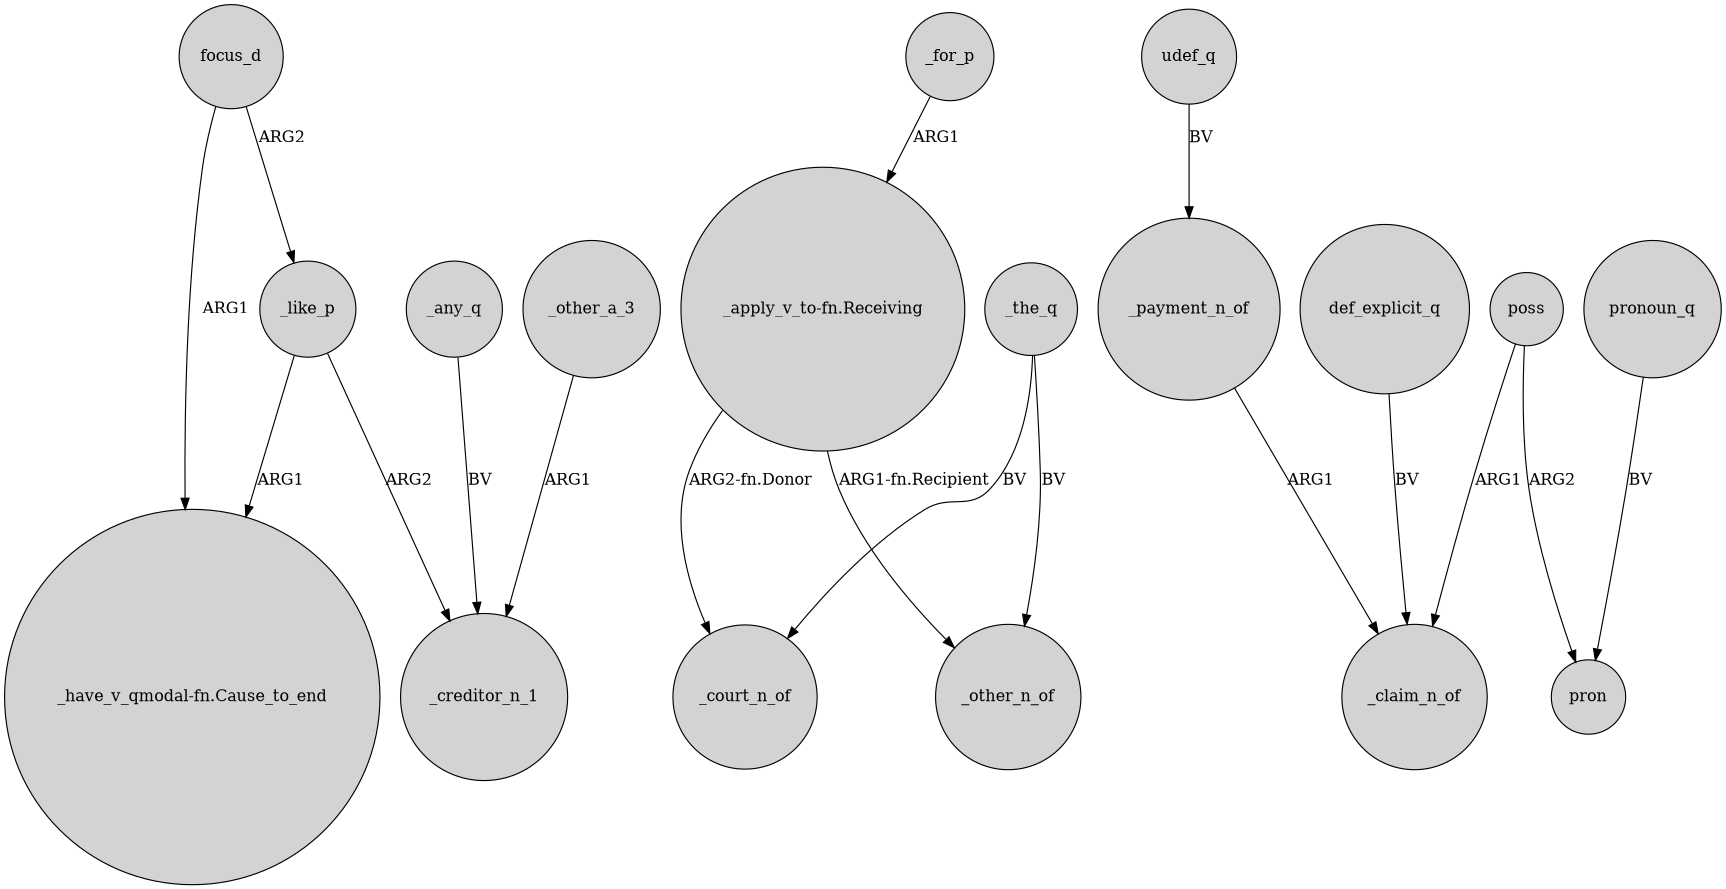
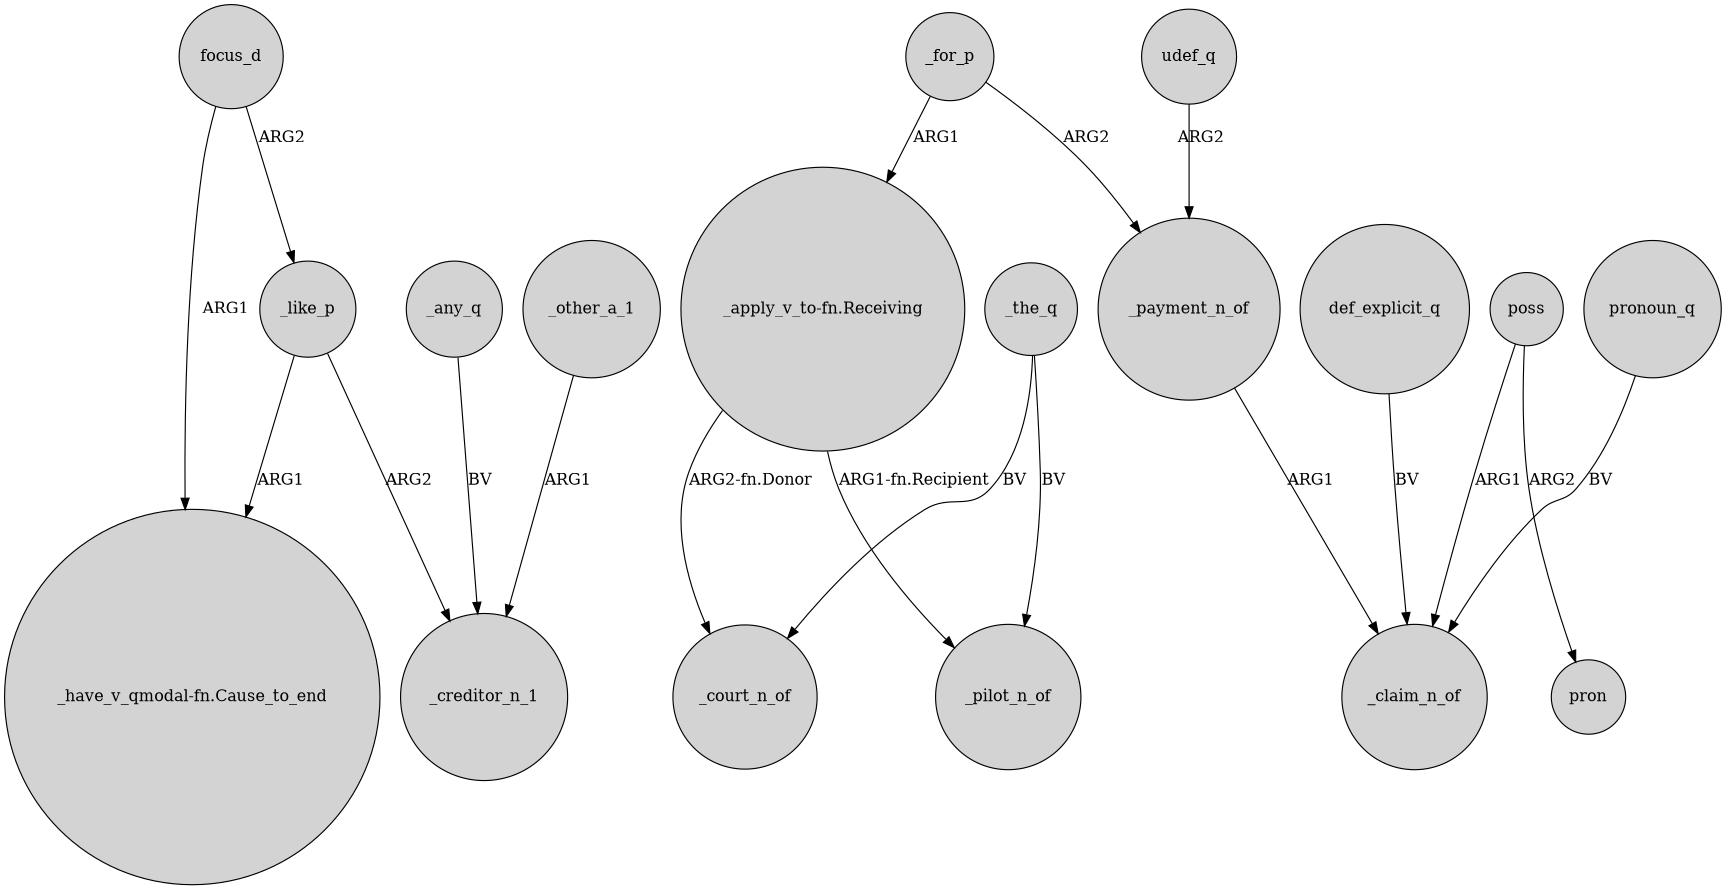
(1201, 138) -> (1201, 138)
none -> (1066, 146)
(592, 309) -> (592, 309)
(1622, 513) -> (1553, 502)
(1008, 697) -> (1008, 697)
